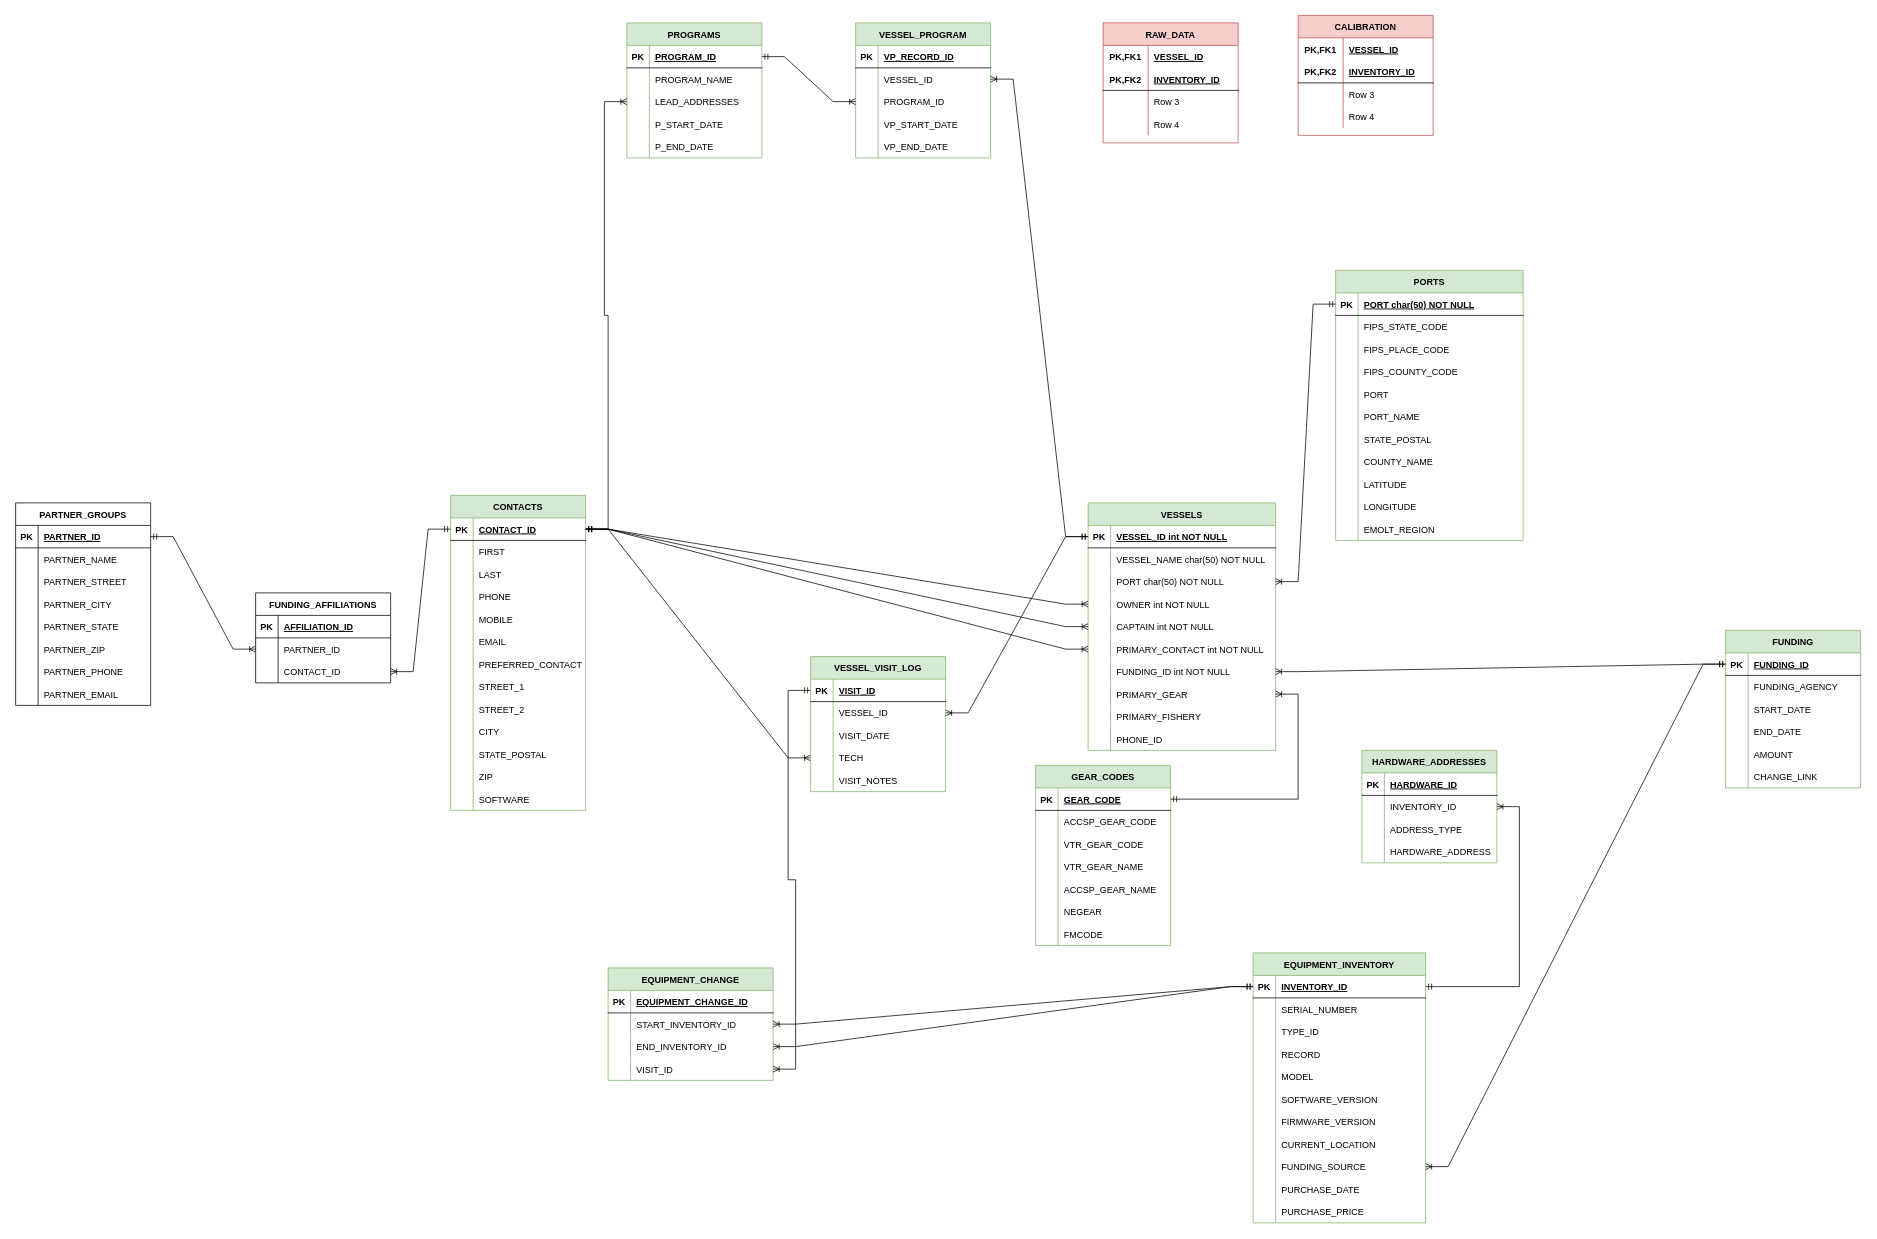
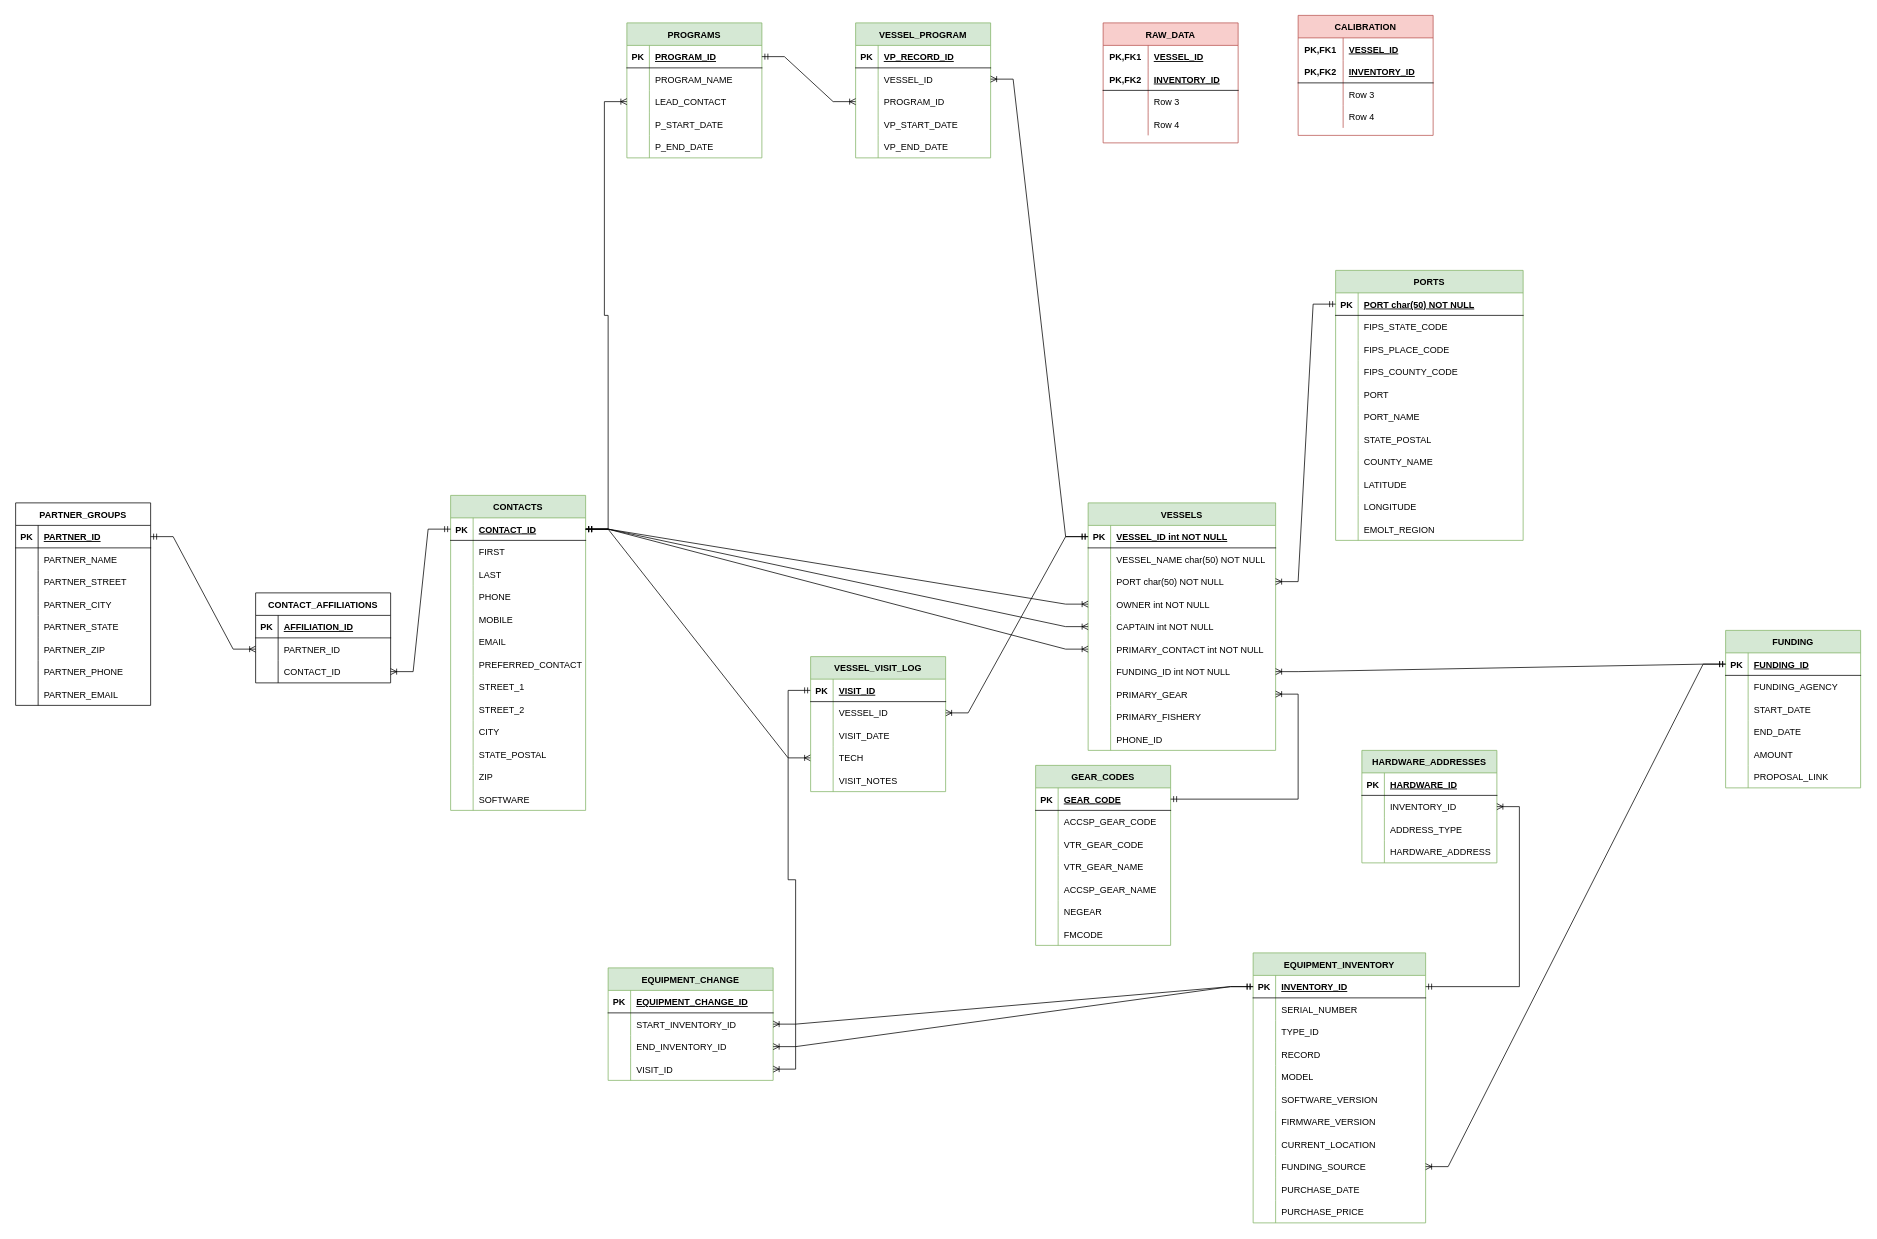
(690, 102) -> (685, 102)
(323, 605) -> (323, 605)
(1781, 777) -> (1786, 777)
